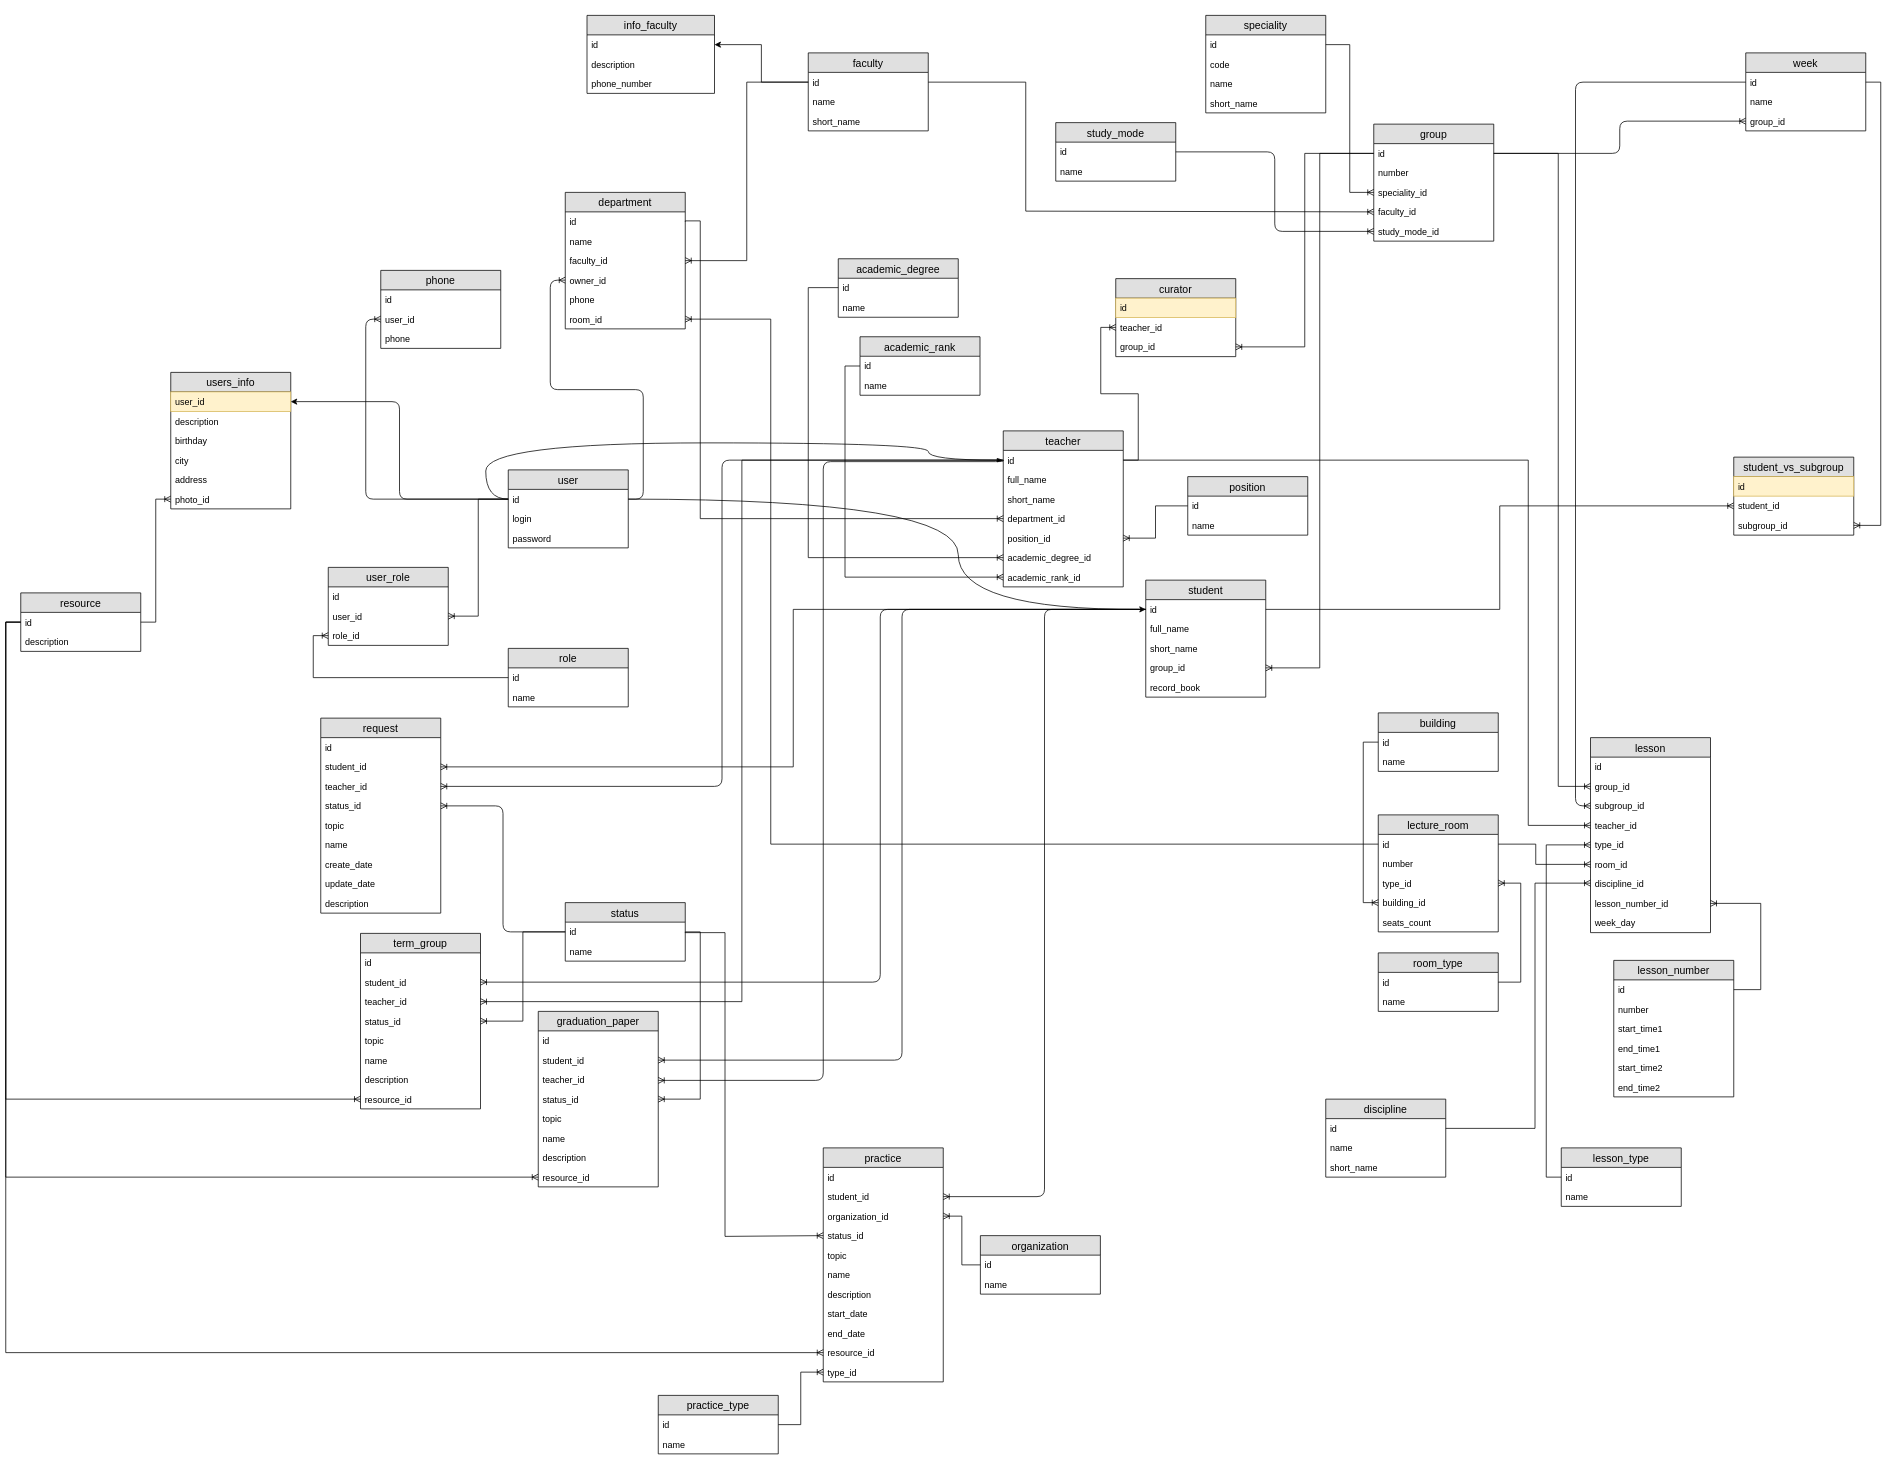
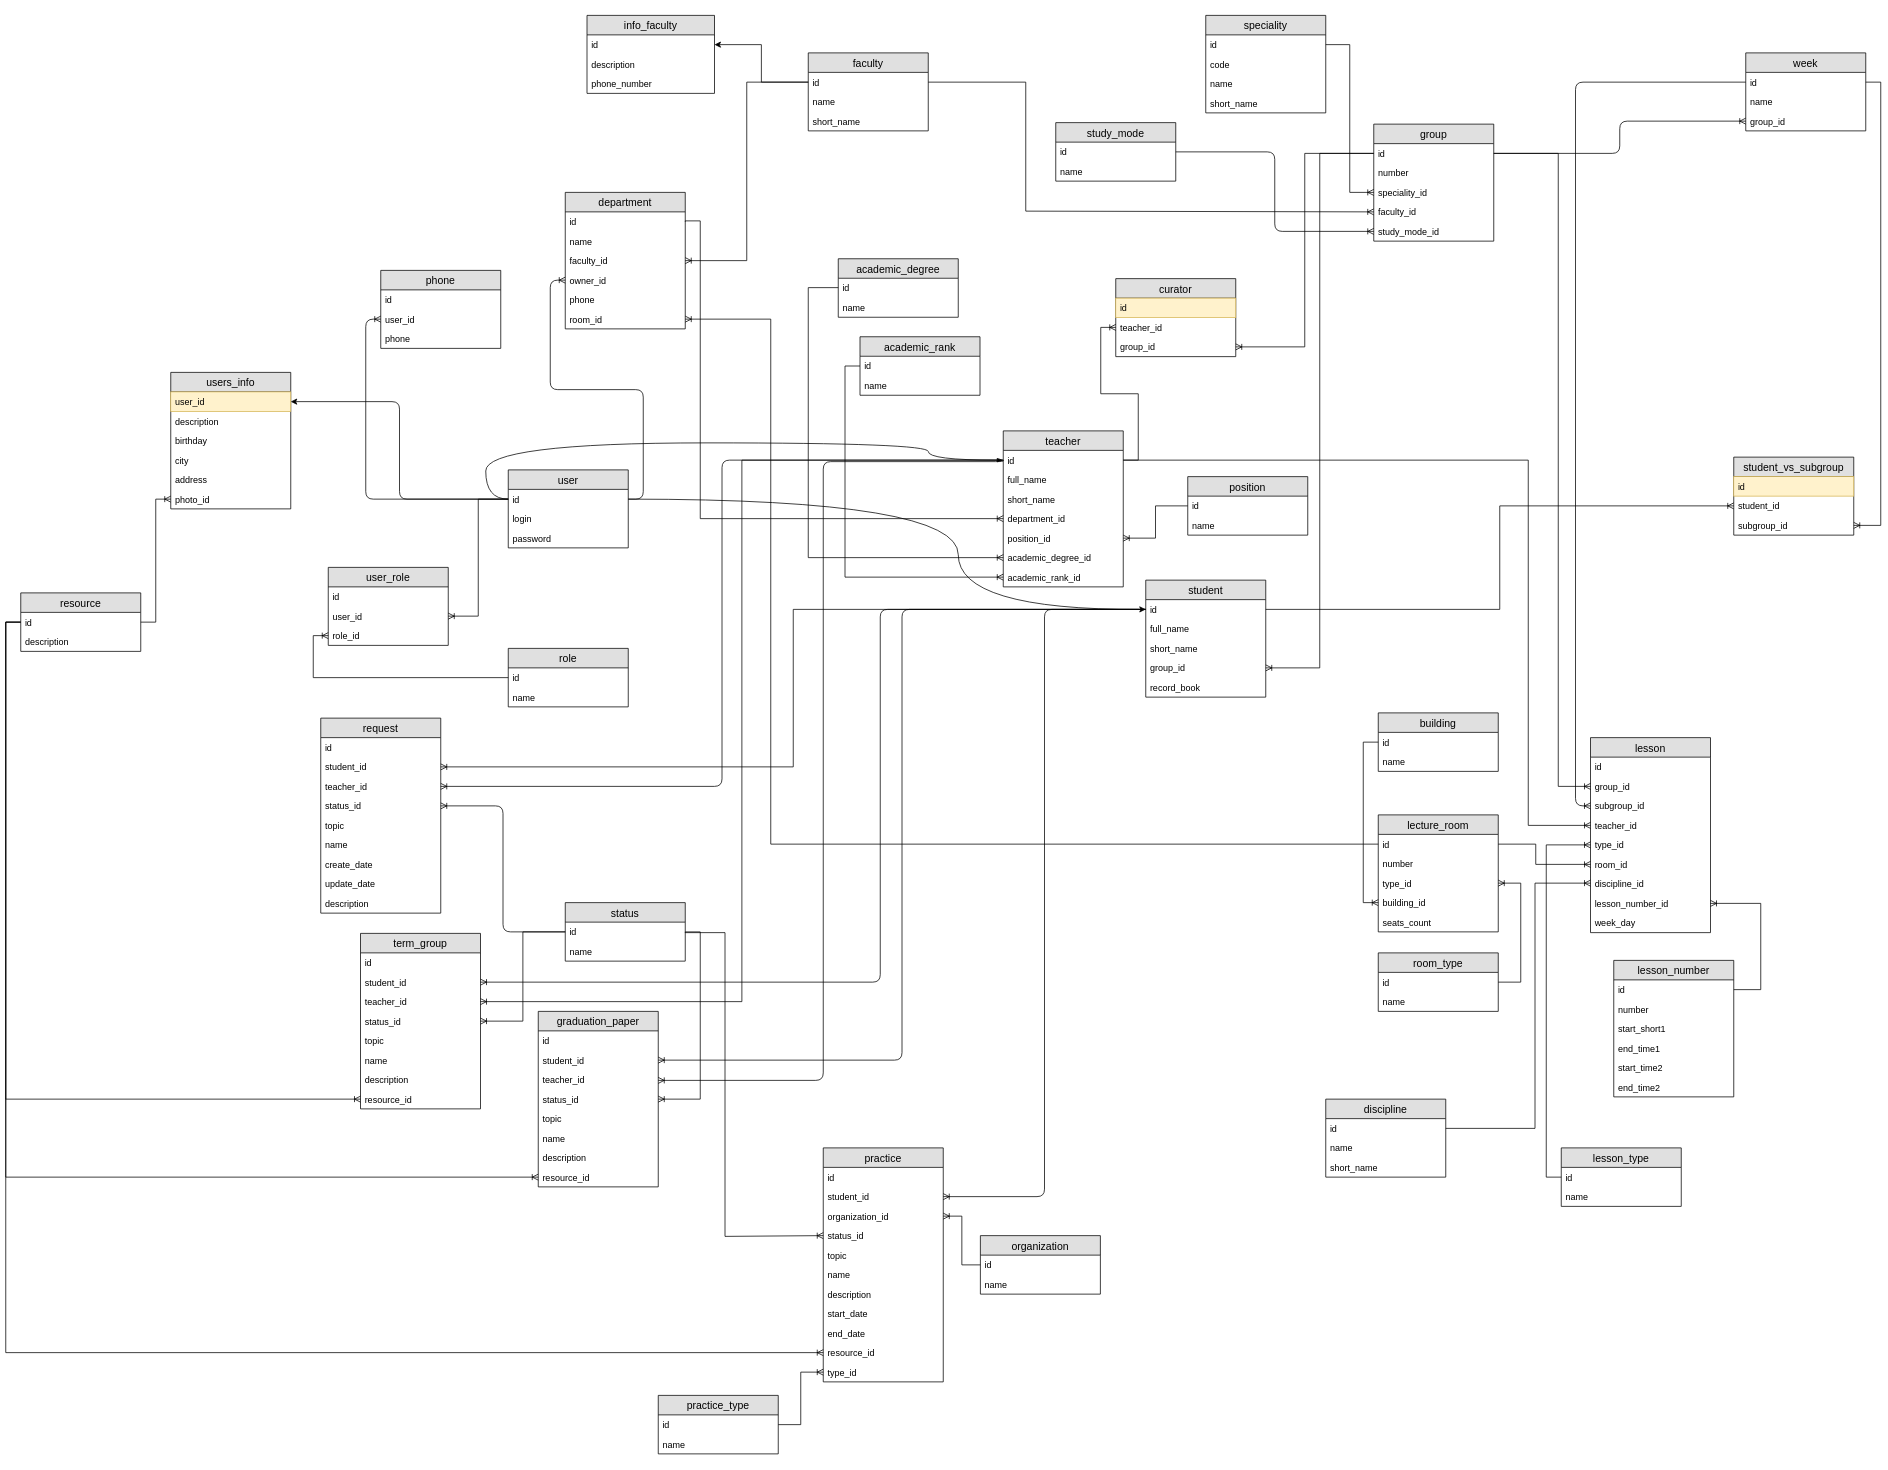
(1644, 1029) -> (1648, 1029)
